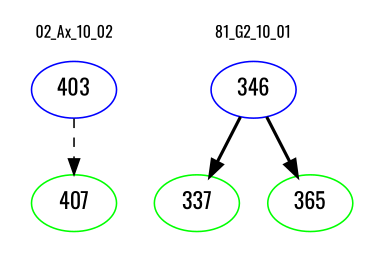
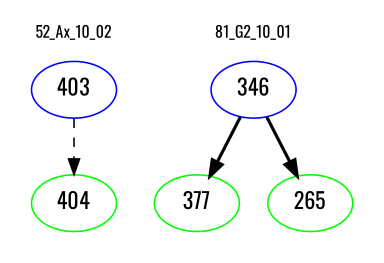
(74, 34) -> (74, 34)
(74, 203) -> (74, 203)
(197, 203) -> (197, 203)
(310, 203) -> (310, 203)
